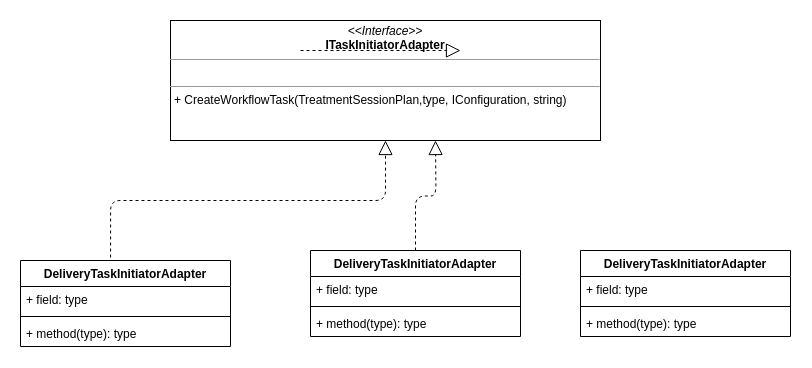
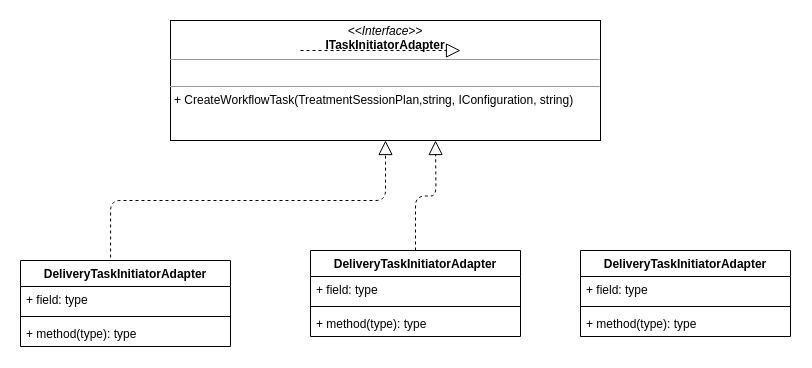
(390, 42) -> (395, 42)
